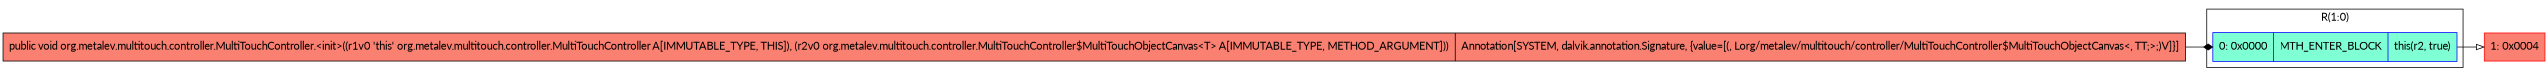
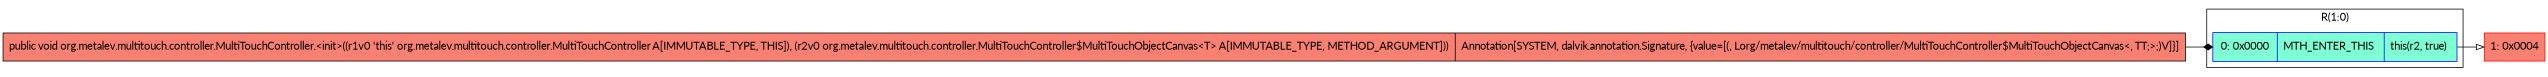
(2331, 47) -> (2329, 47)
